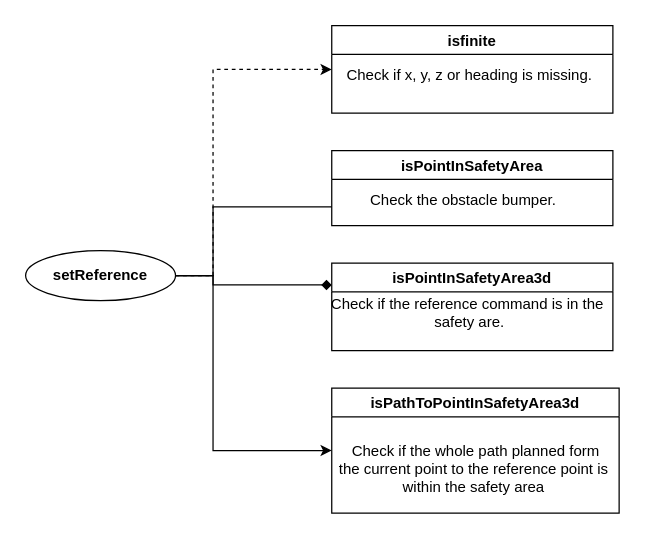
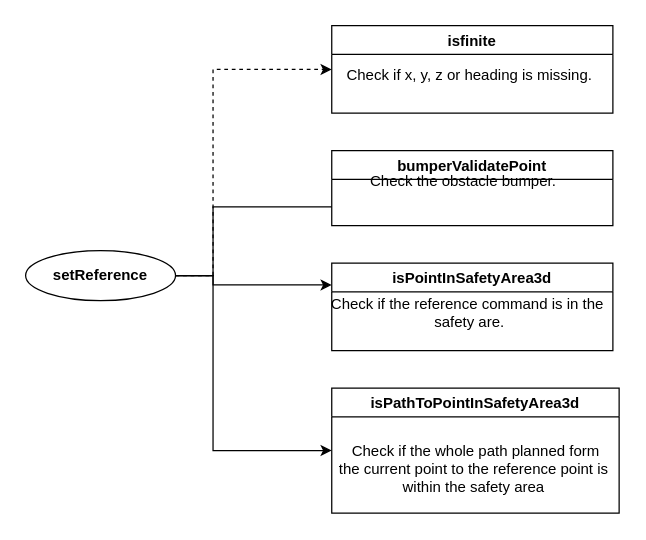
(472, 166) -> (472, 166)
(463, 201) -> (463, 182)
(321, 285) -> (322, 285)
